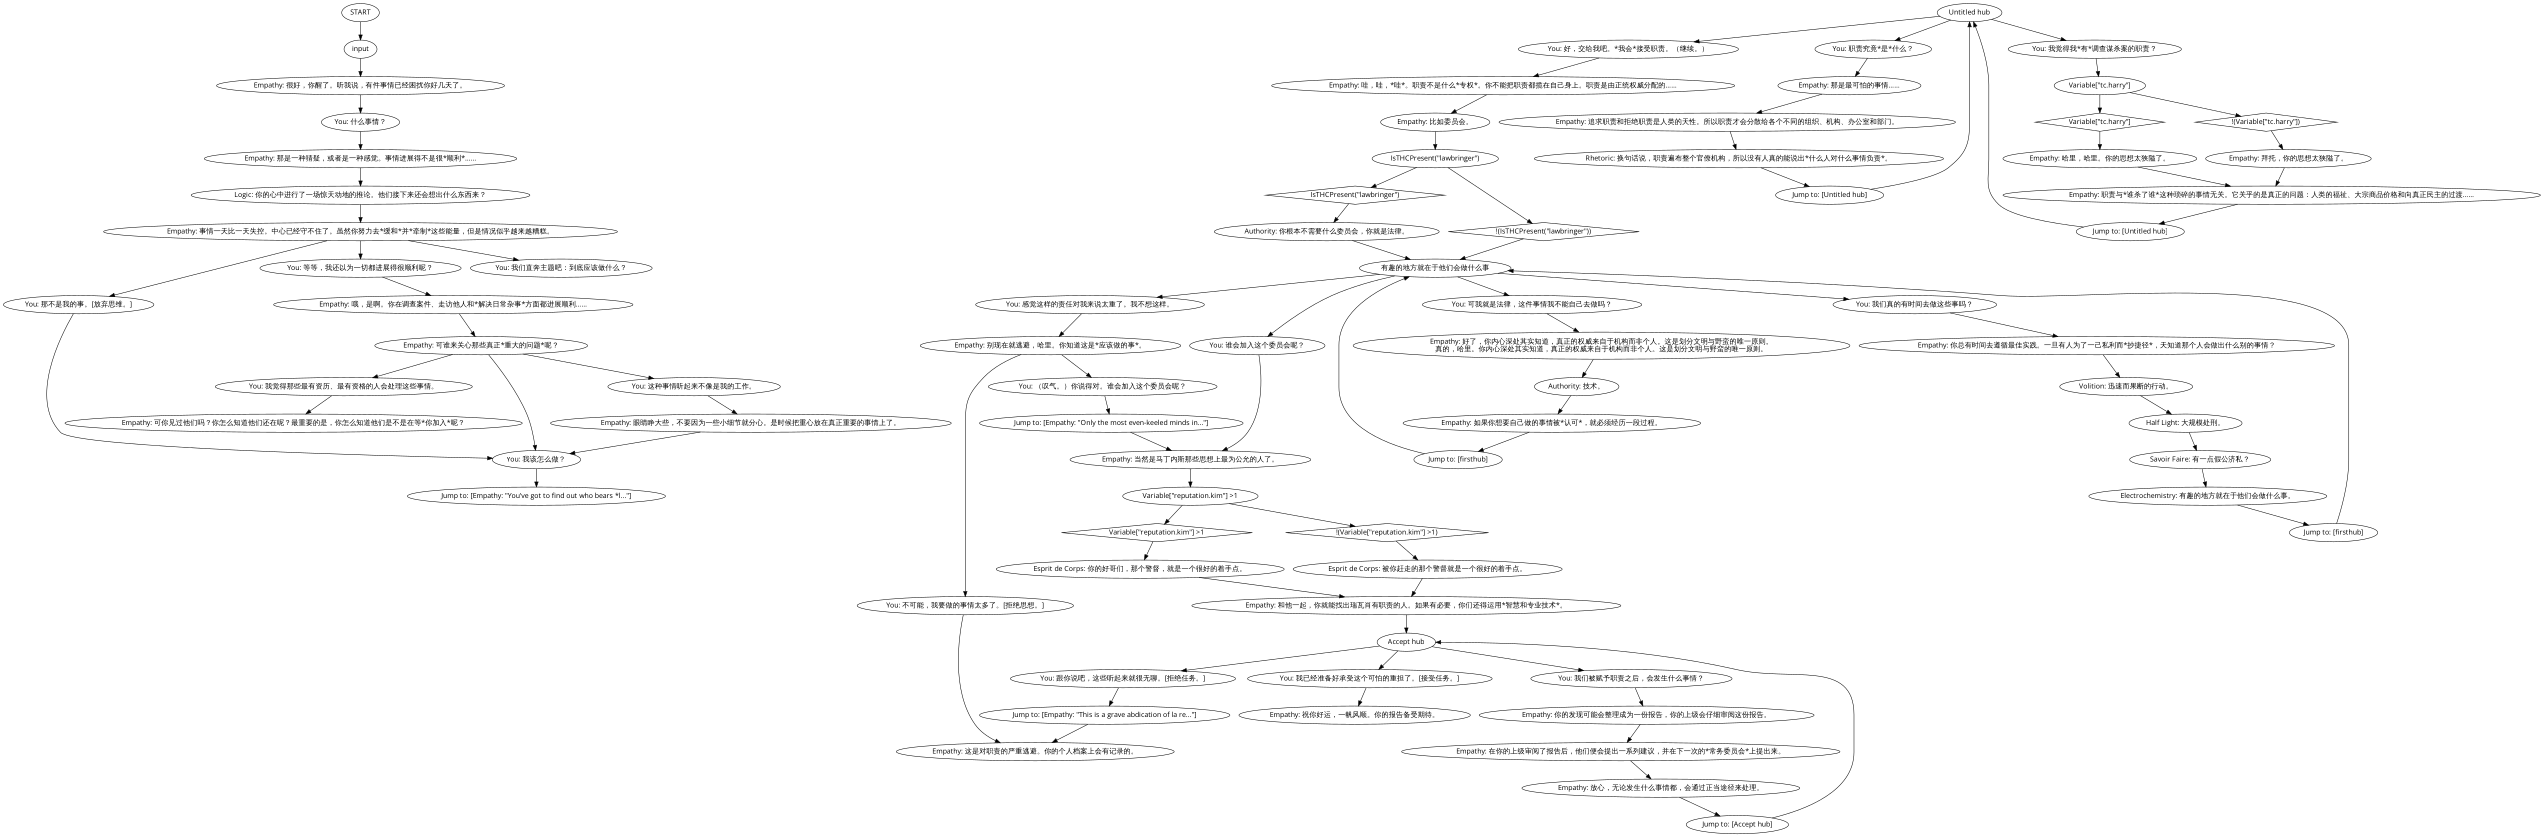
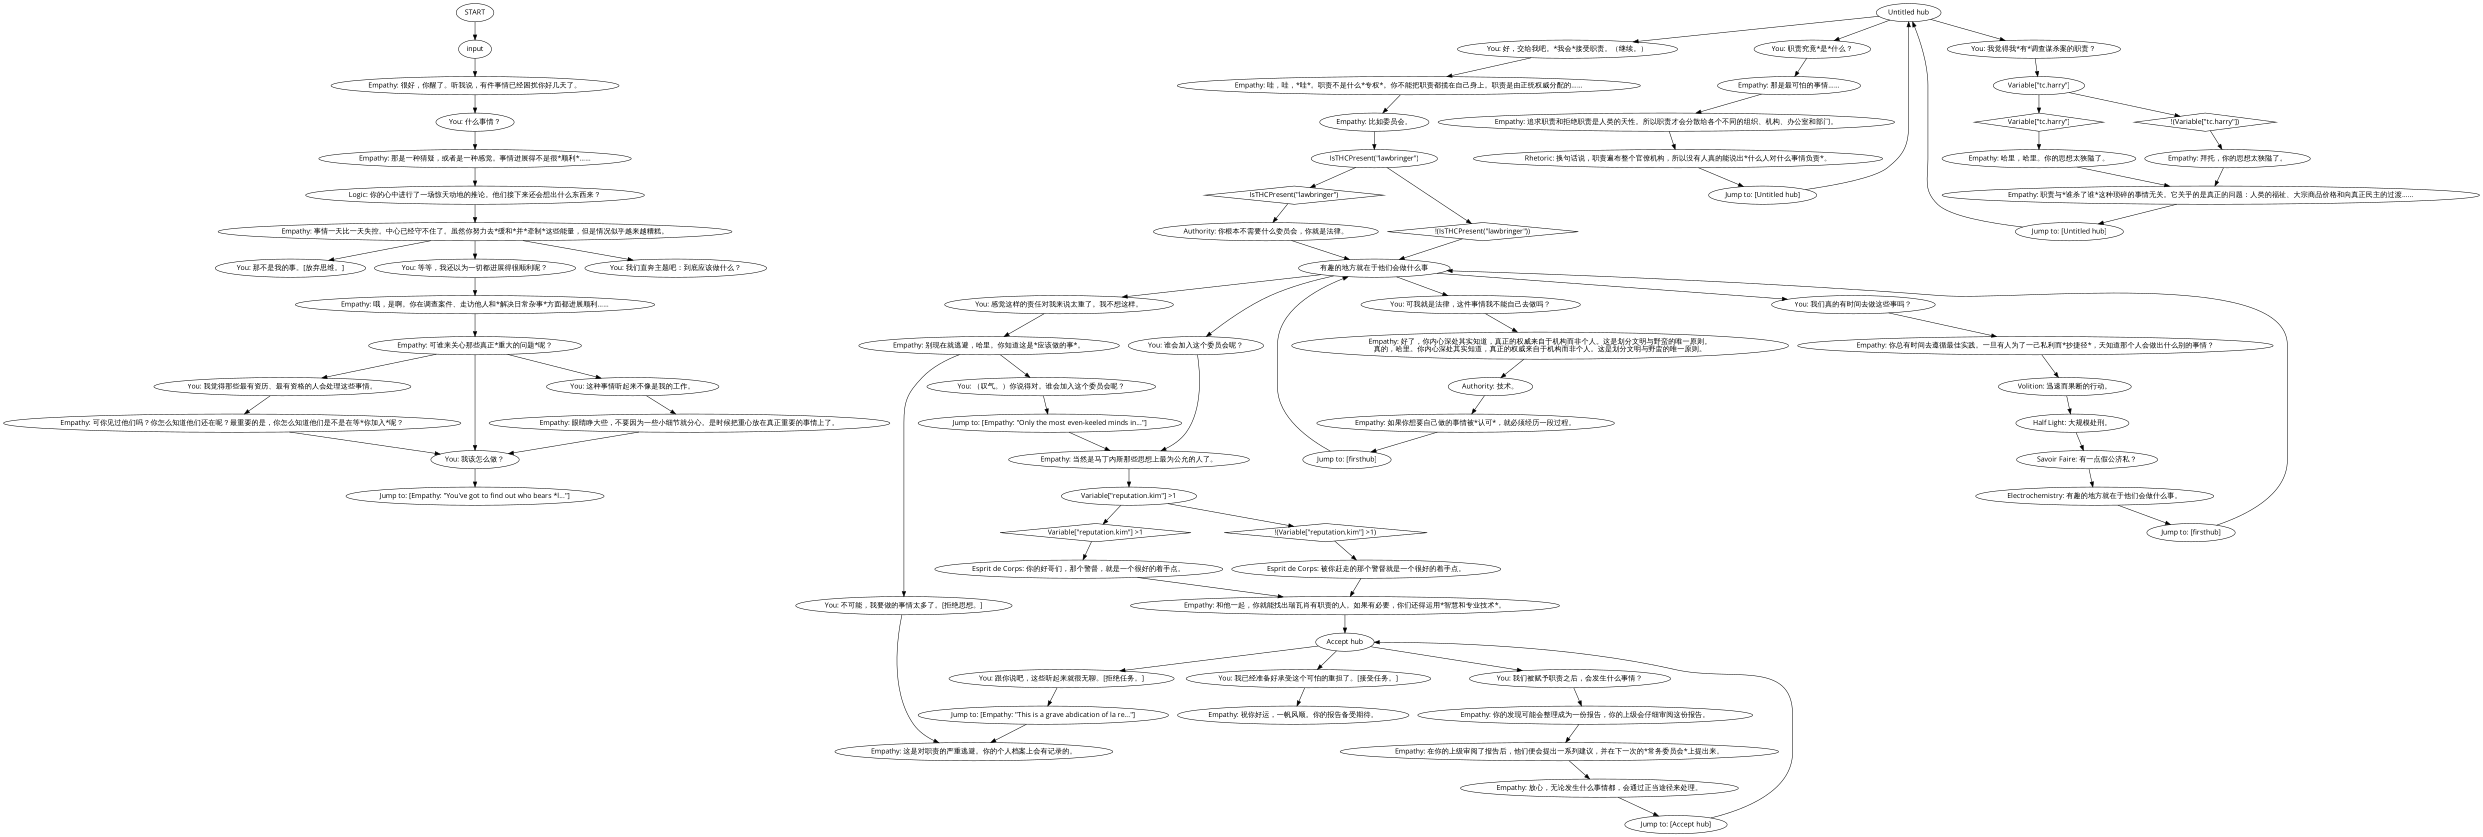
(210, 449) -> (362, 443)
